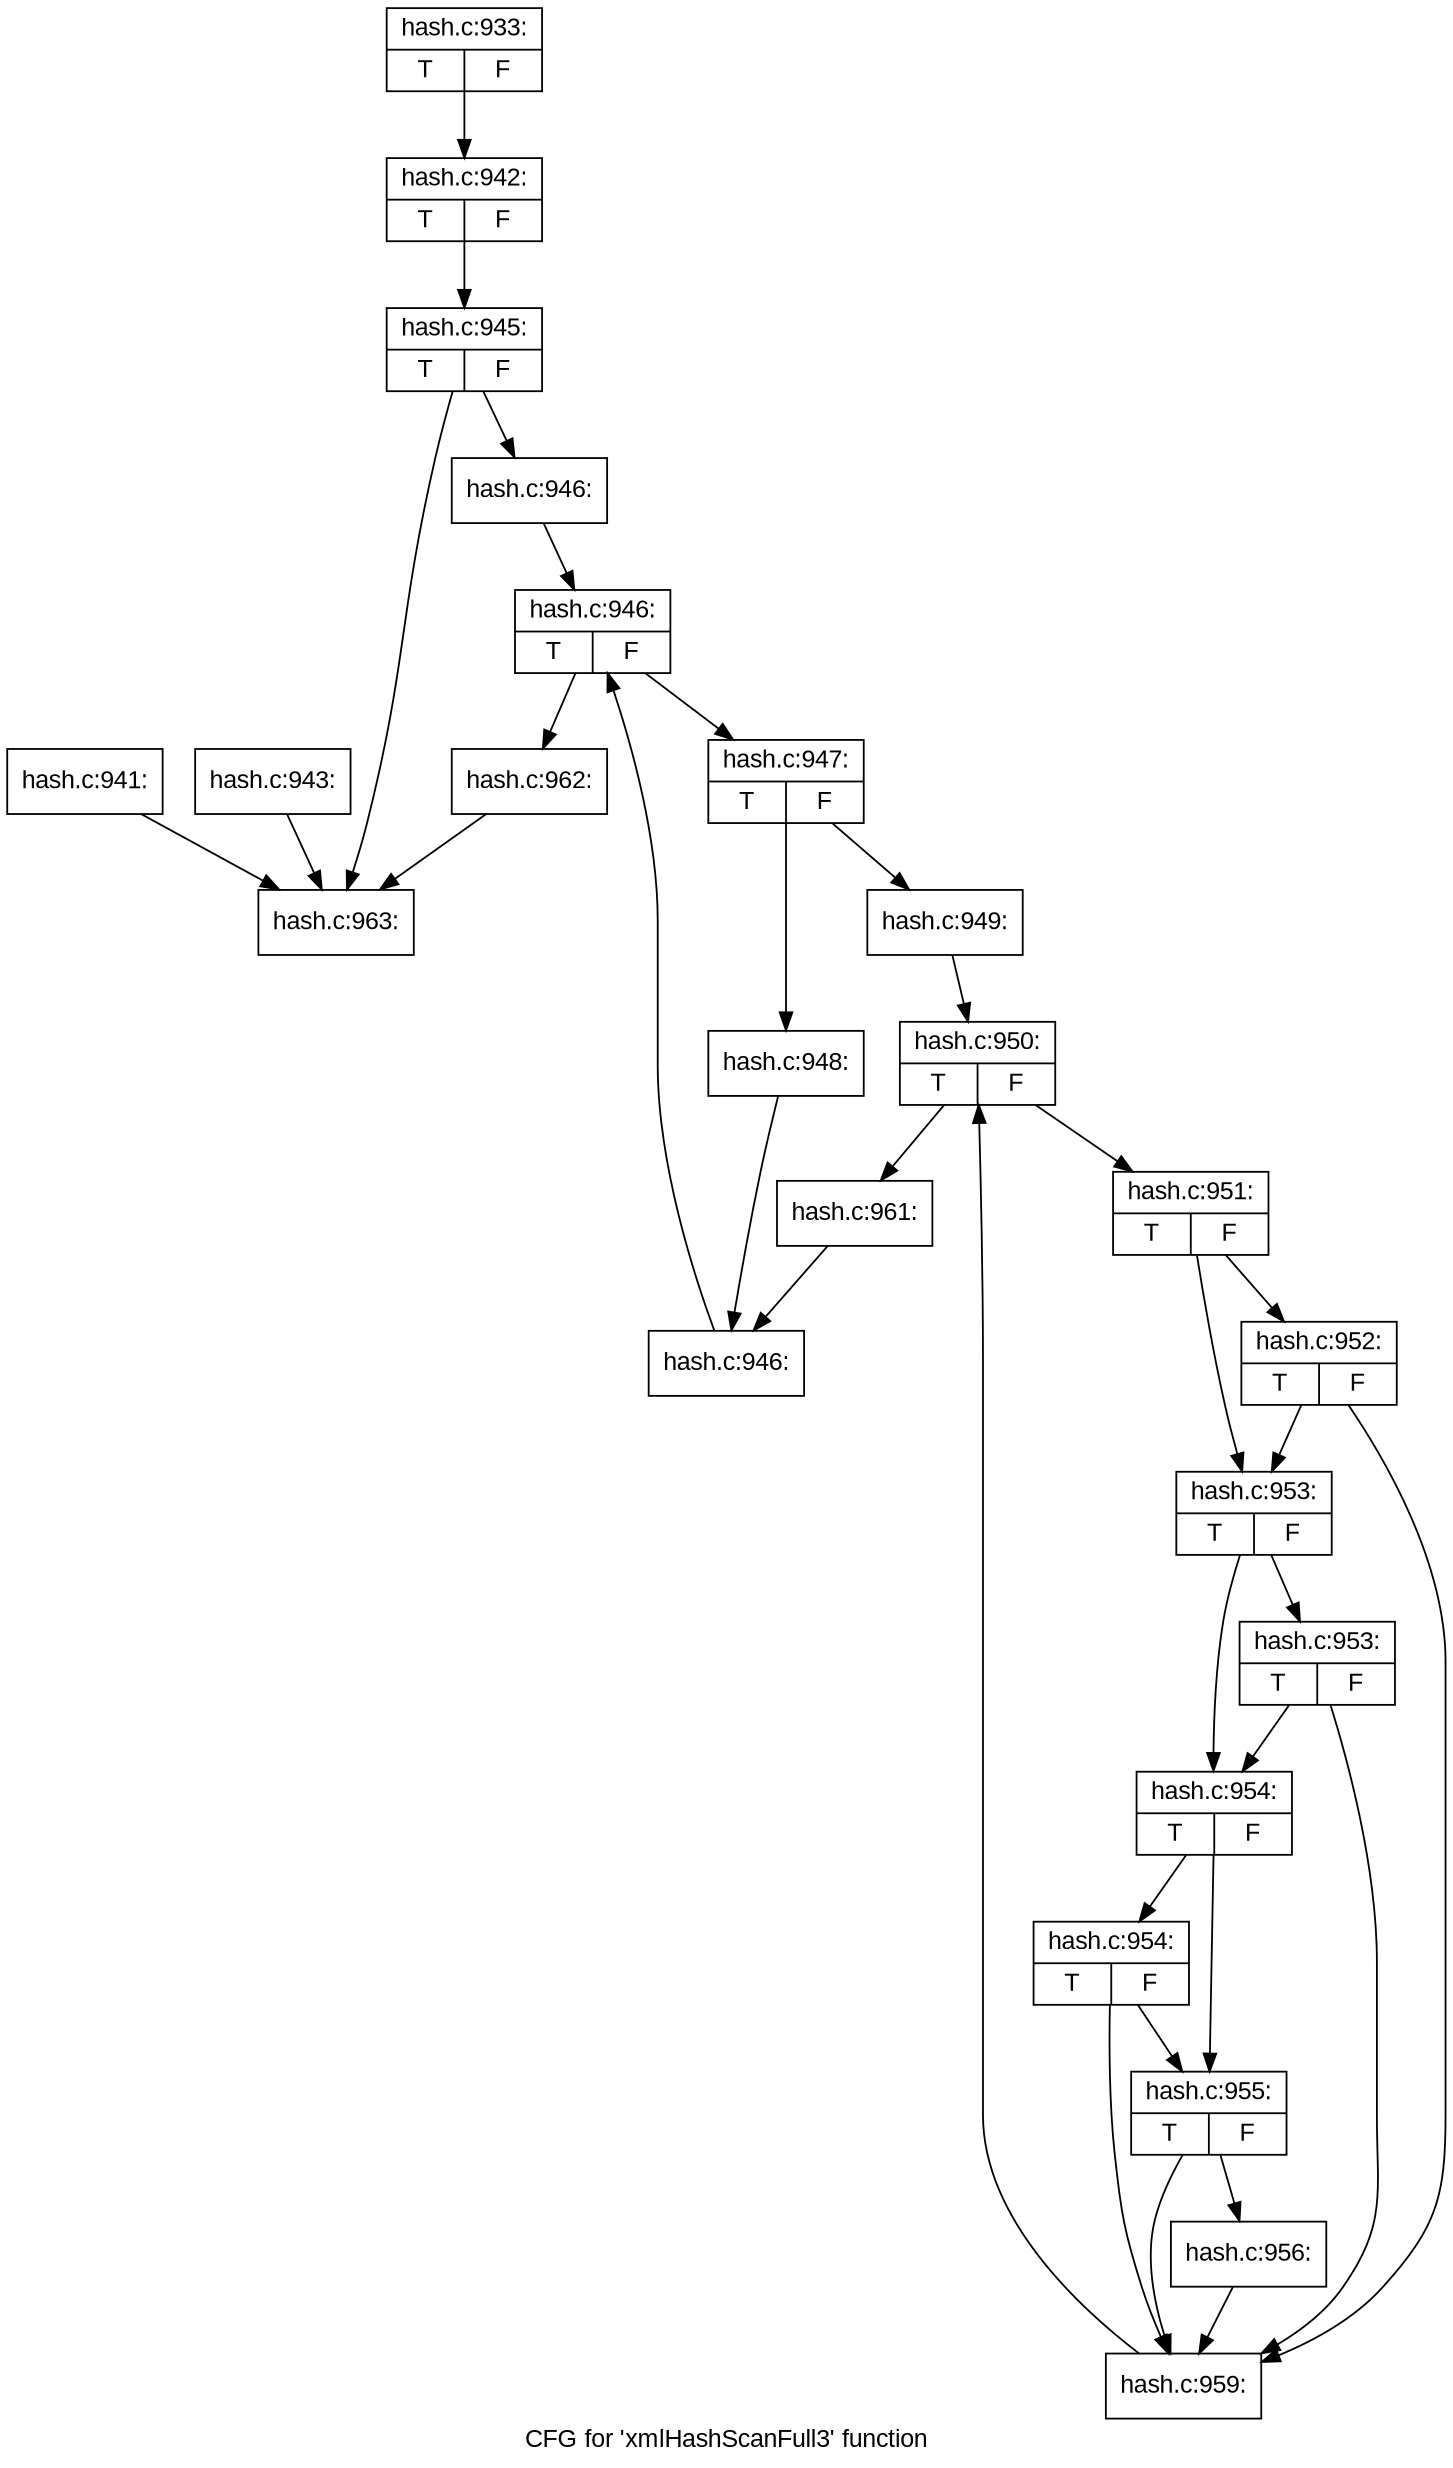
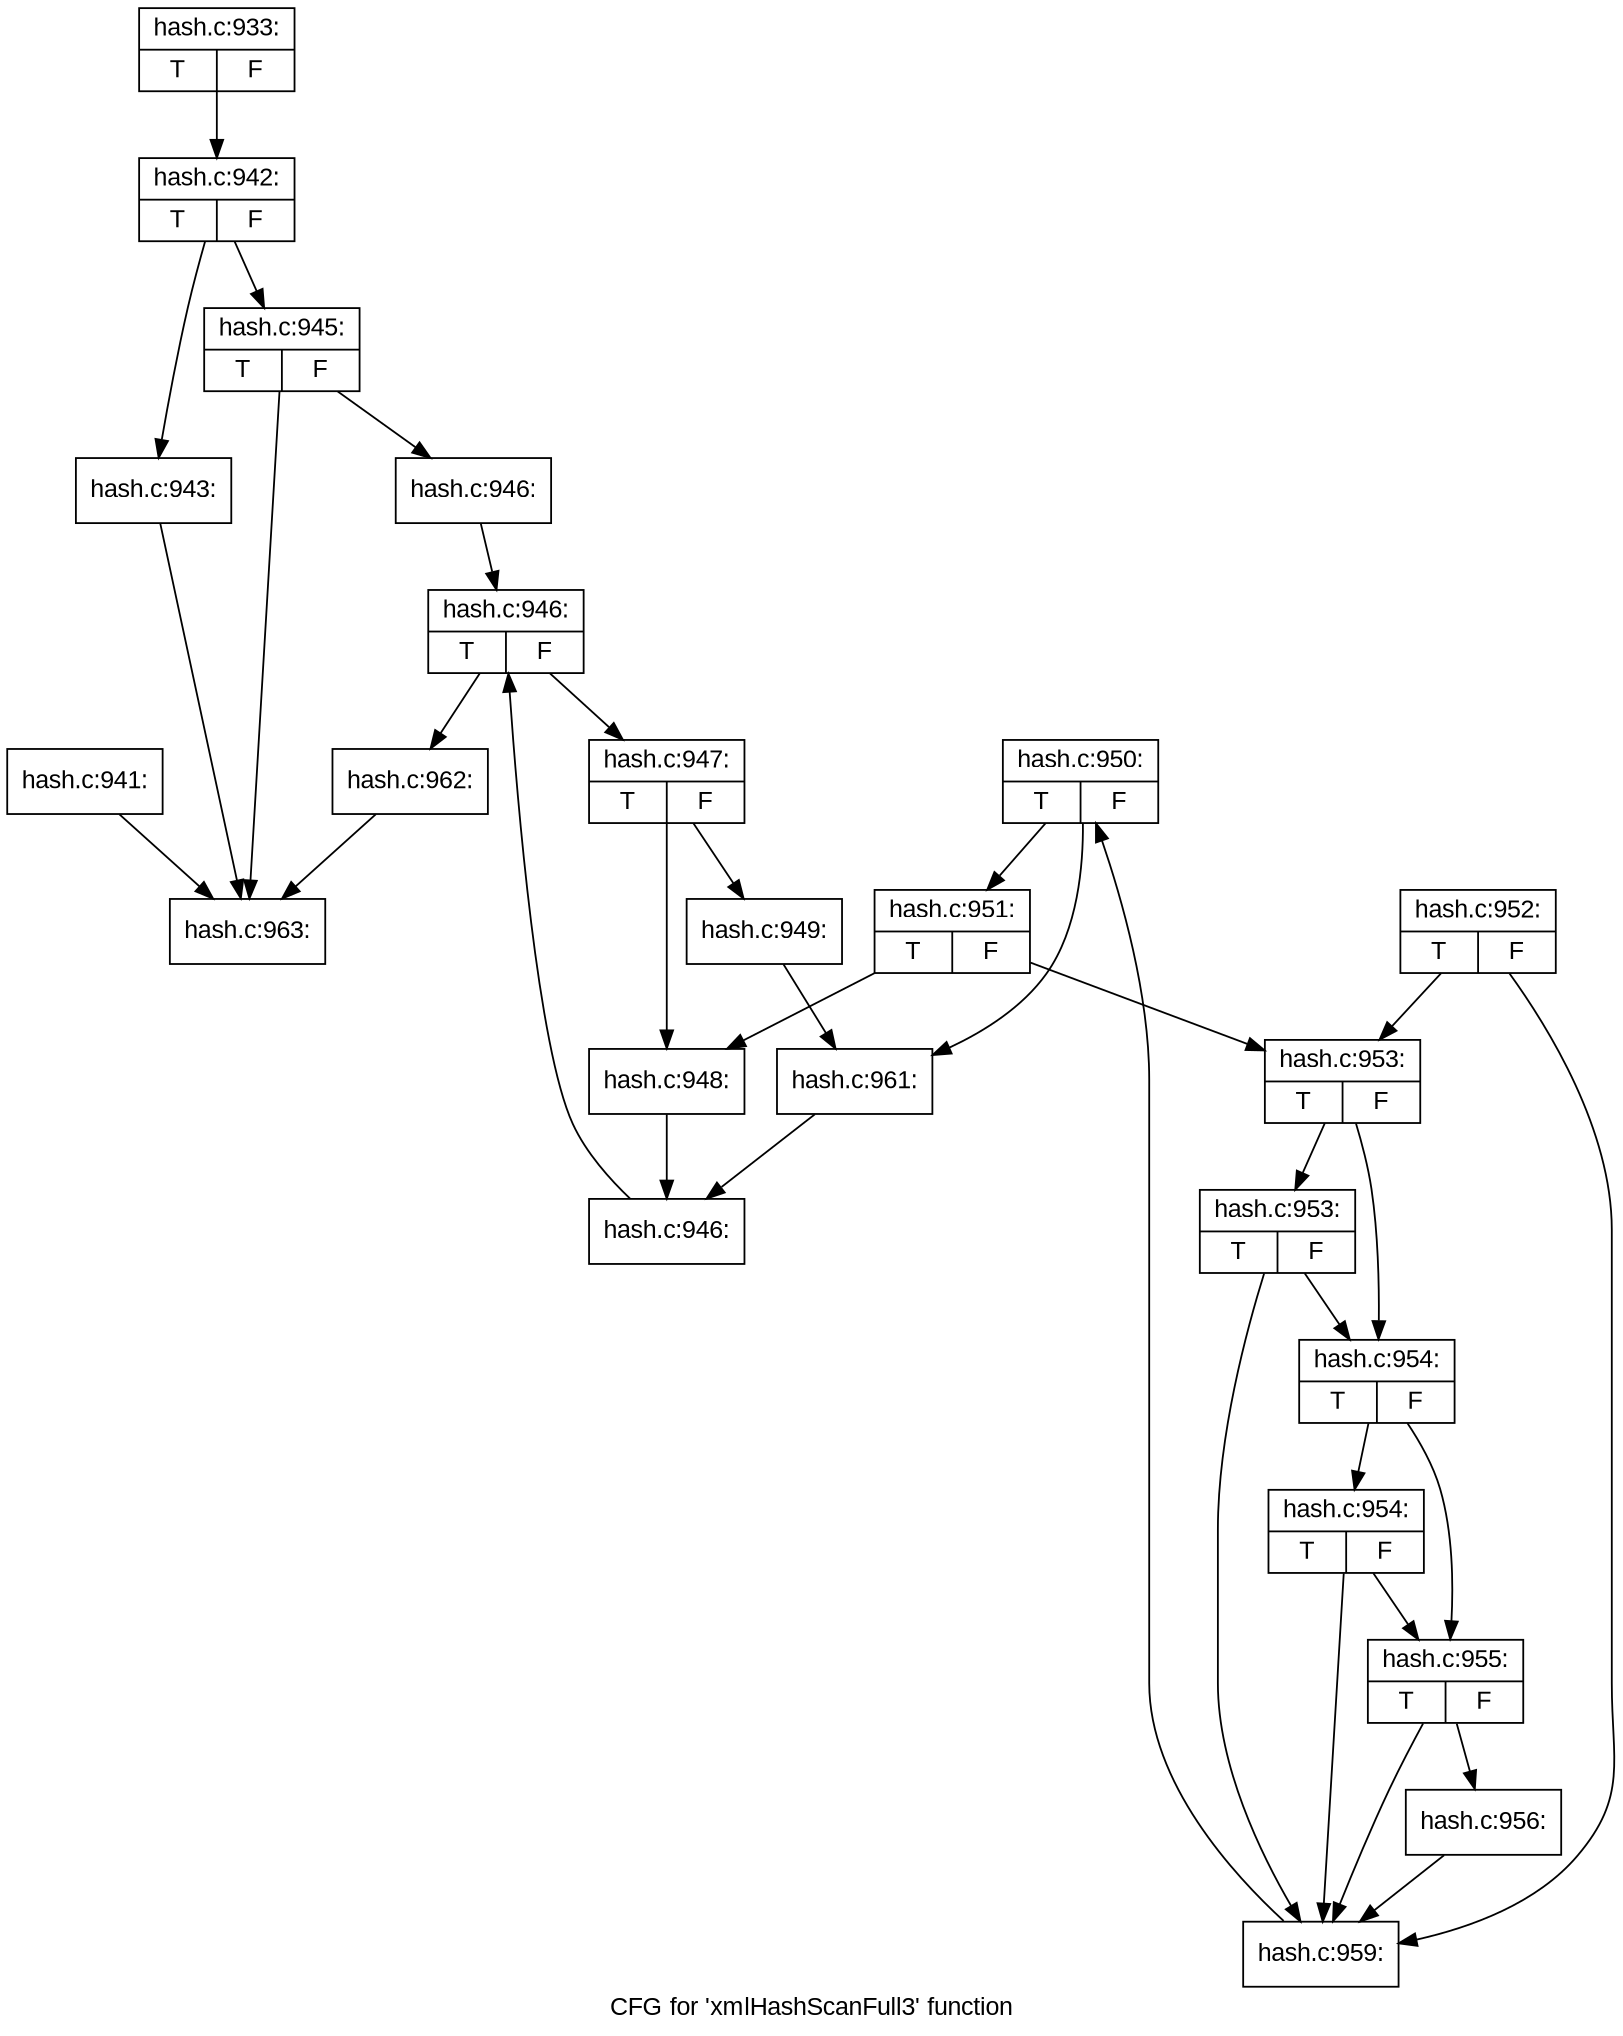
none -> (181, 340)
(958, 979) -> (804, 997)
(1249, 1281) -> (799, 1012)
